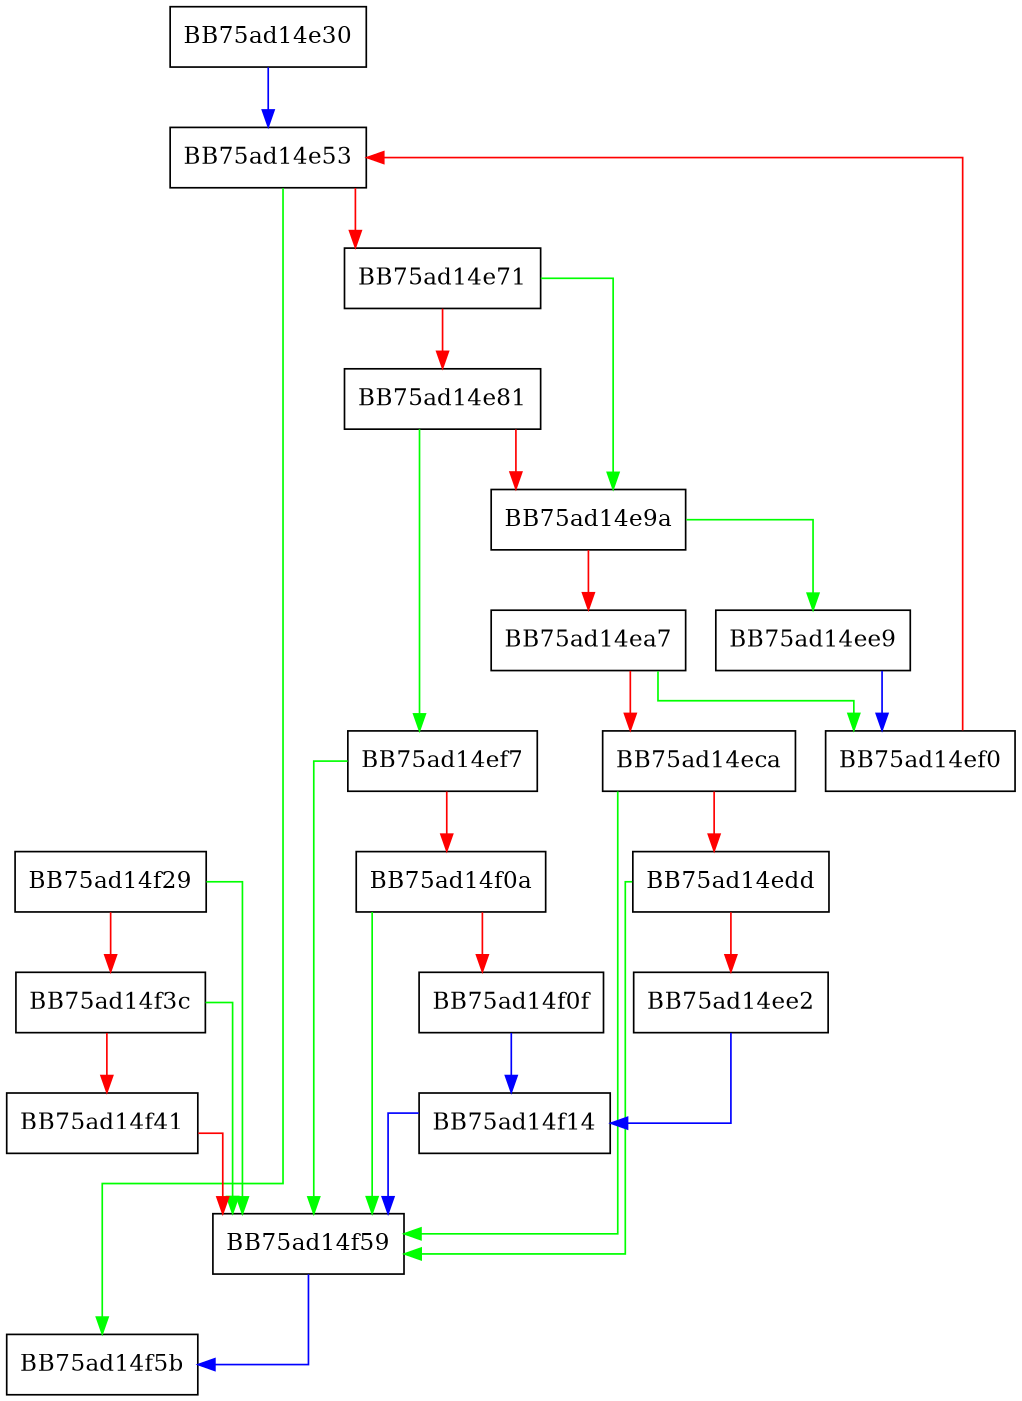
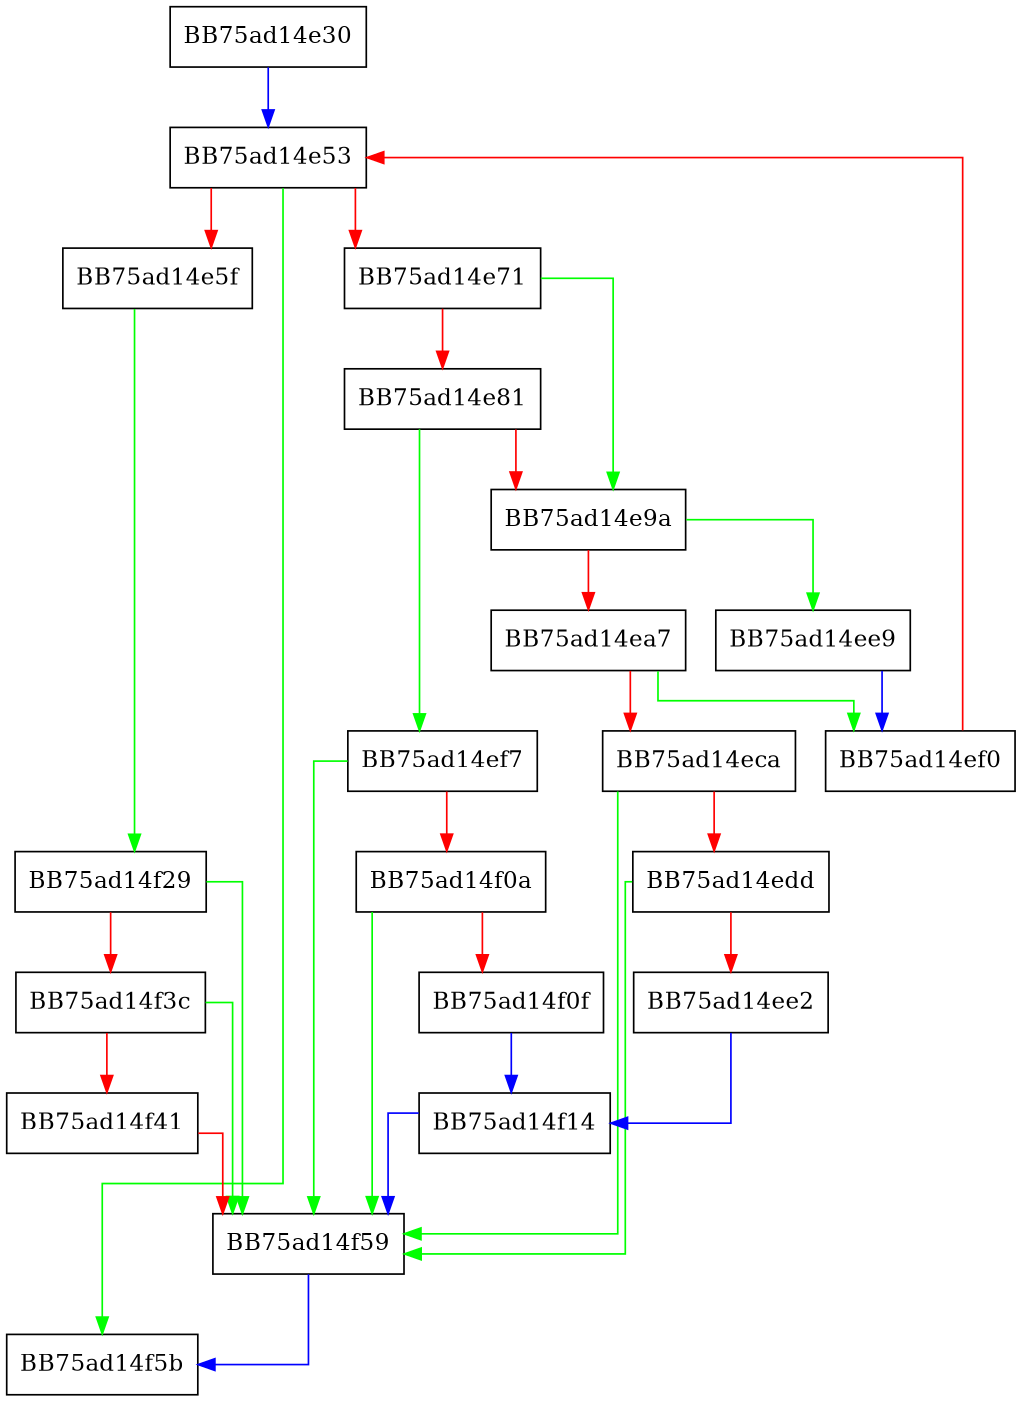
none -> (158, 278)
